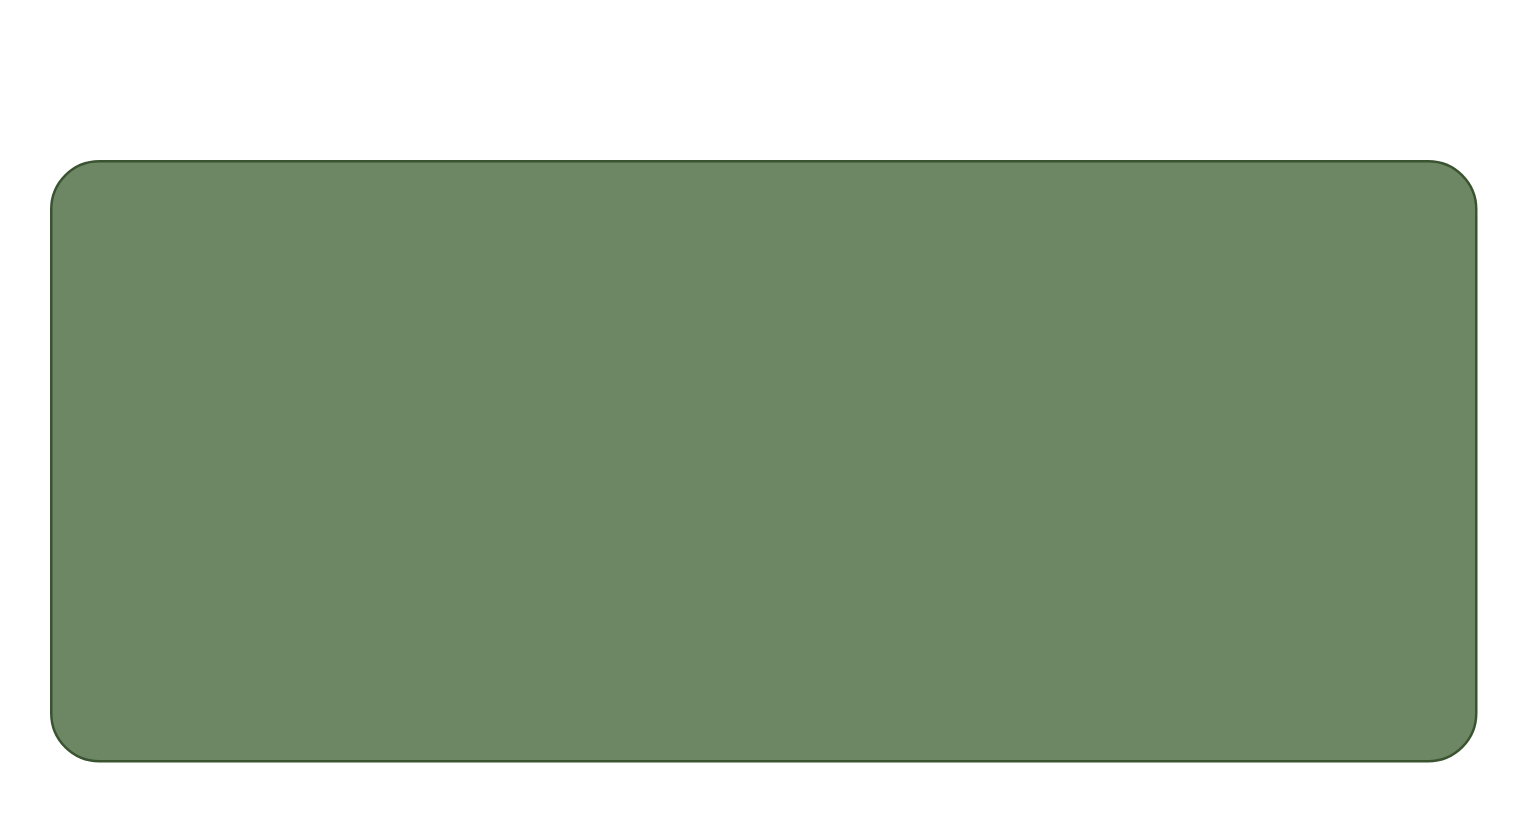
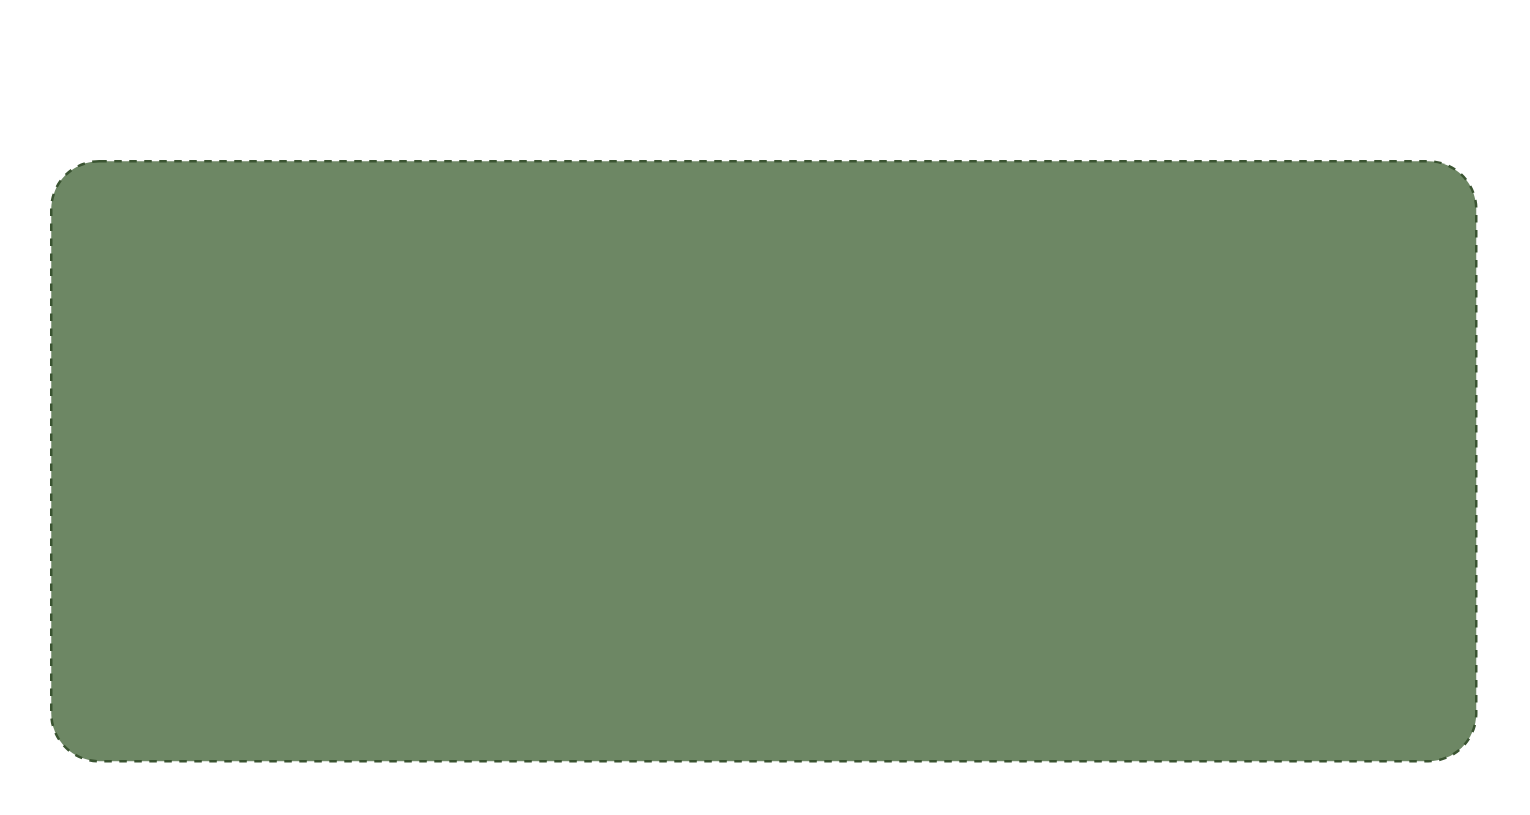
(764, 461) -> (764, 461)
